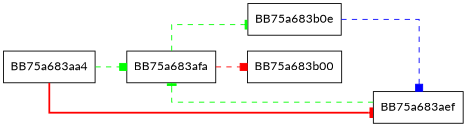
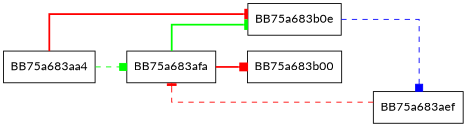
(194, 25) -> (194, 25)
(227, 67) -> (227, 67)
(265, 102) -> (265, 102)
(194, 113) -> (128, 14)
